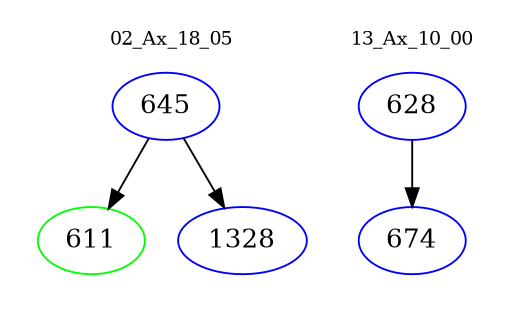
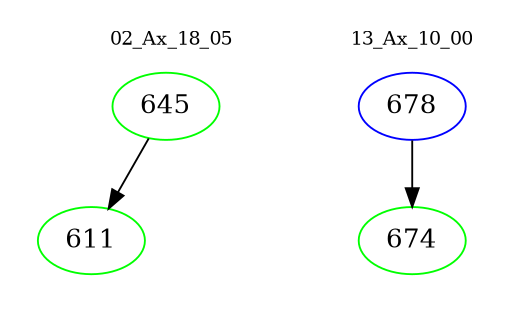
(166, 106) -> (166, 106)
(412, 106) -> (412, 106)
(242, 241) -> none
(412, 241) -> (412, 241)
